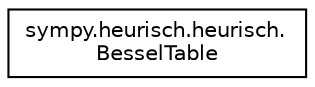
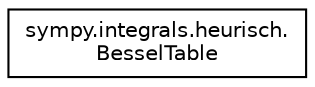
(157, 43) -> (157, 43)
